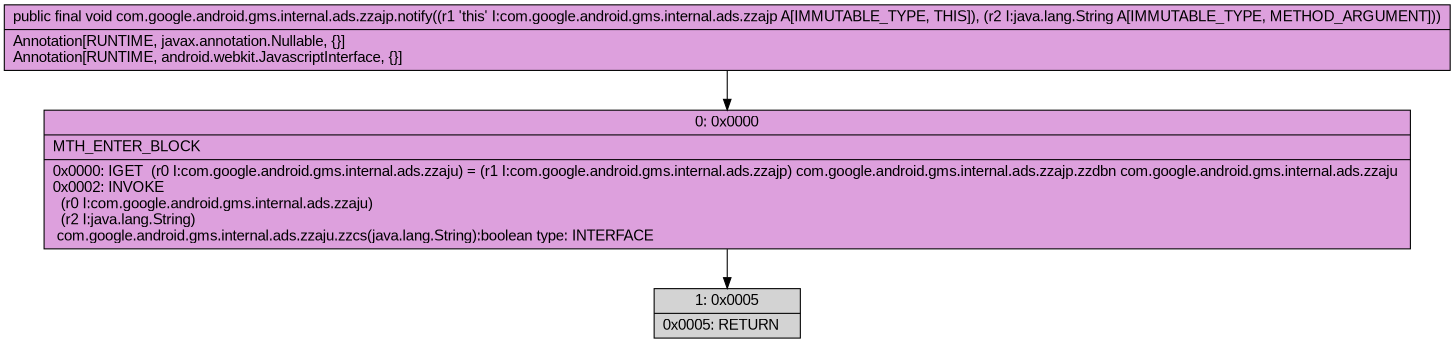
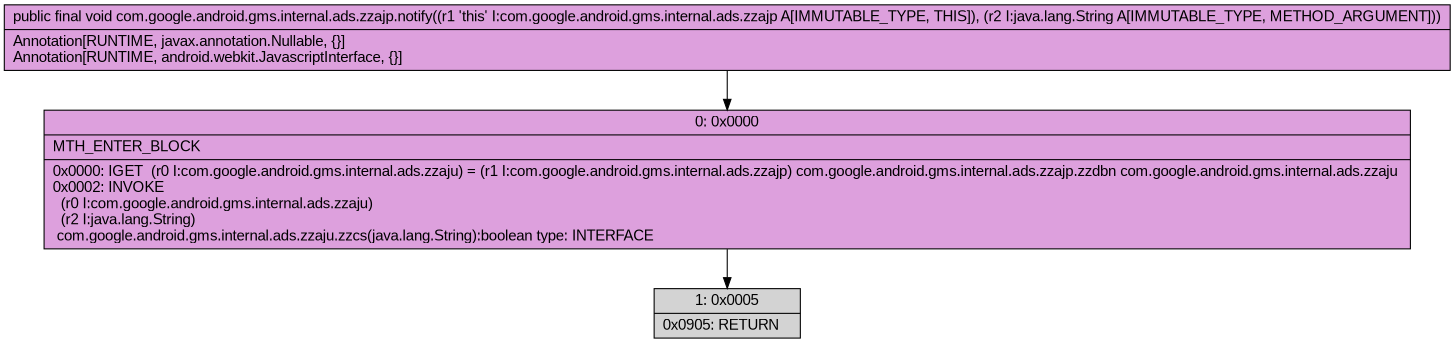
(727, 325) -> (727, 325)
